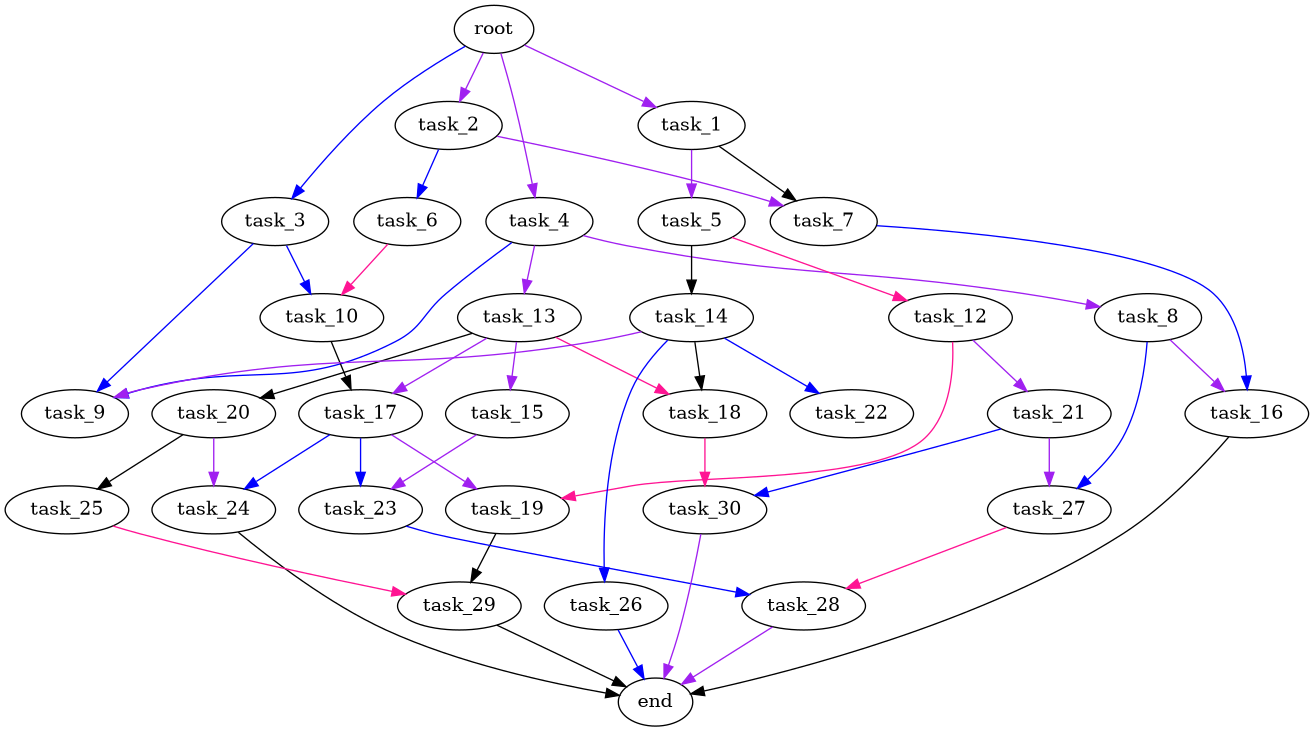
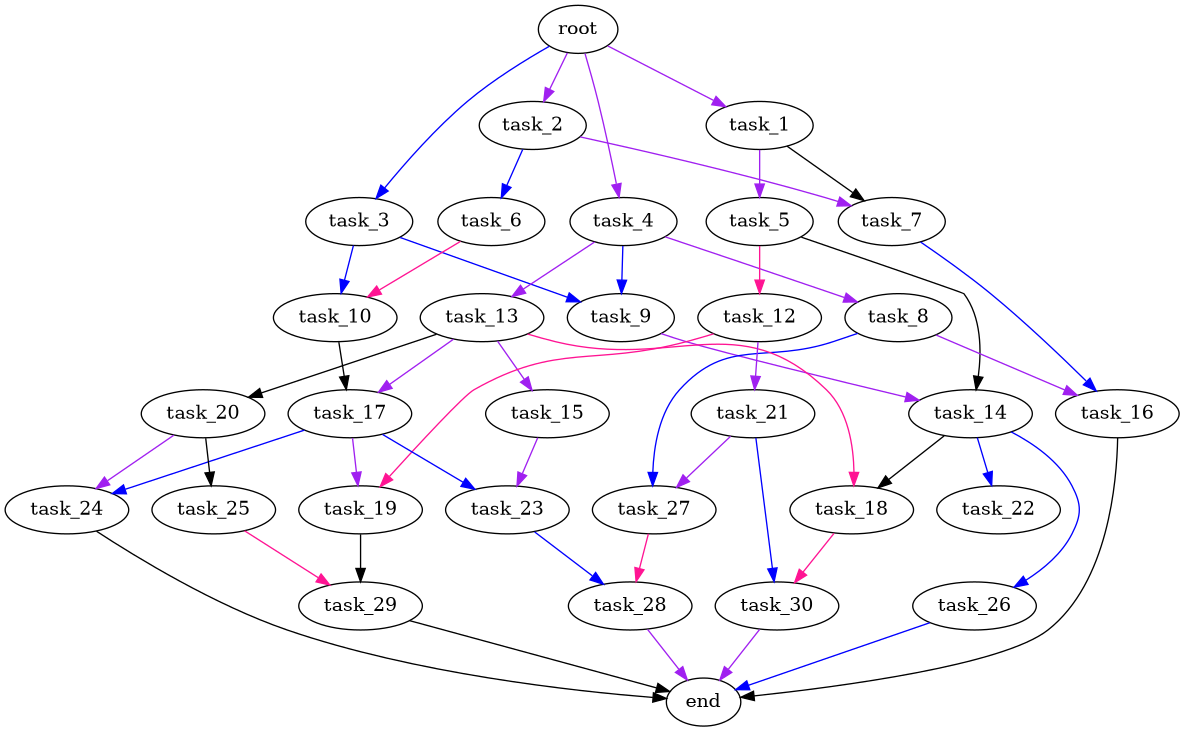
(423, 359) -> (777, 366)
